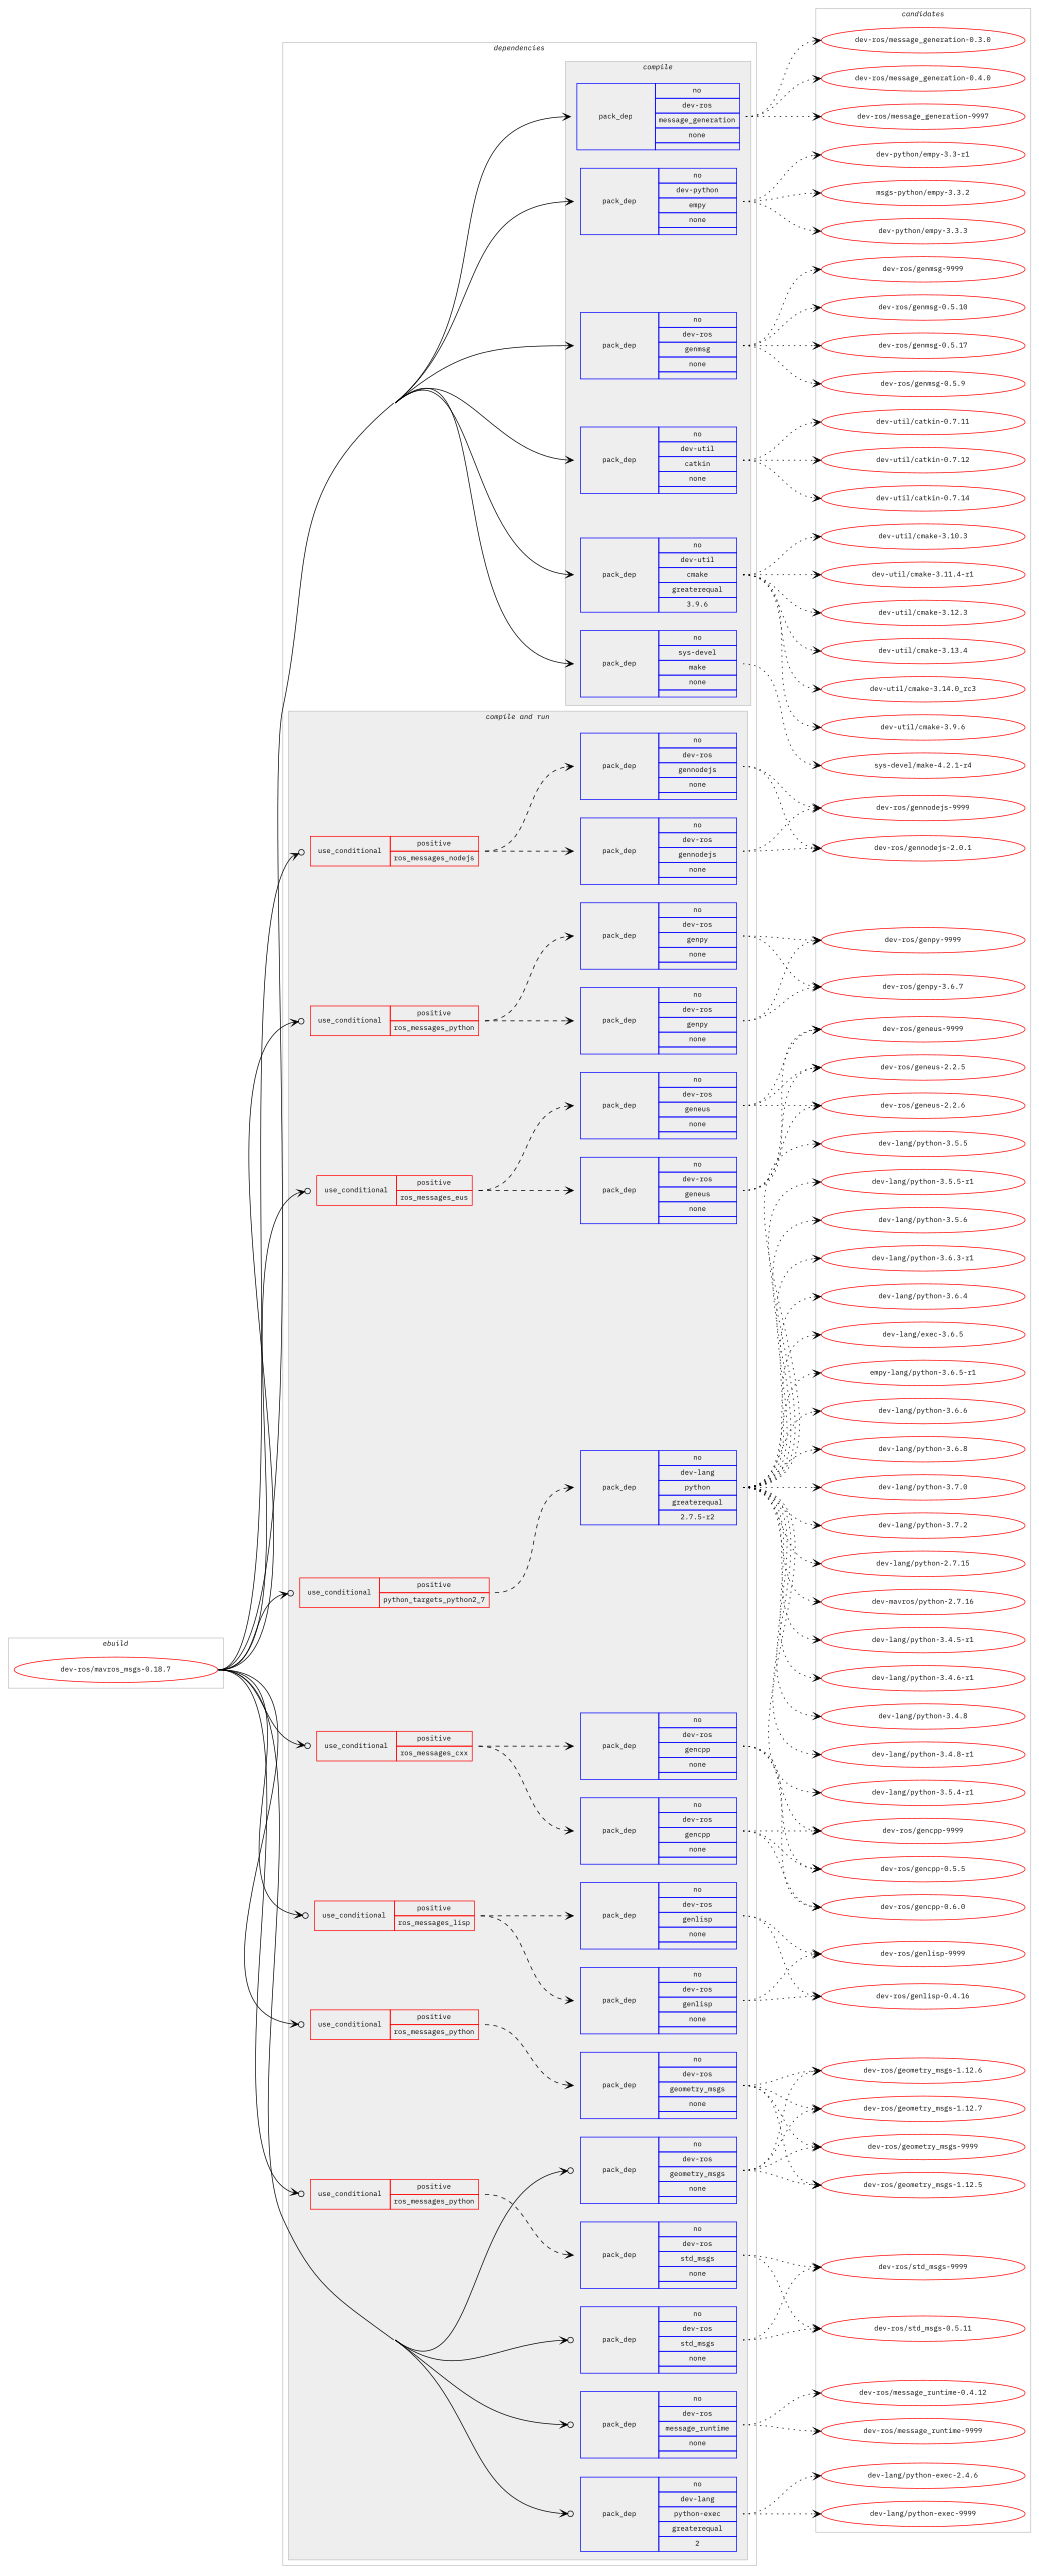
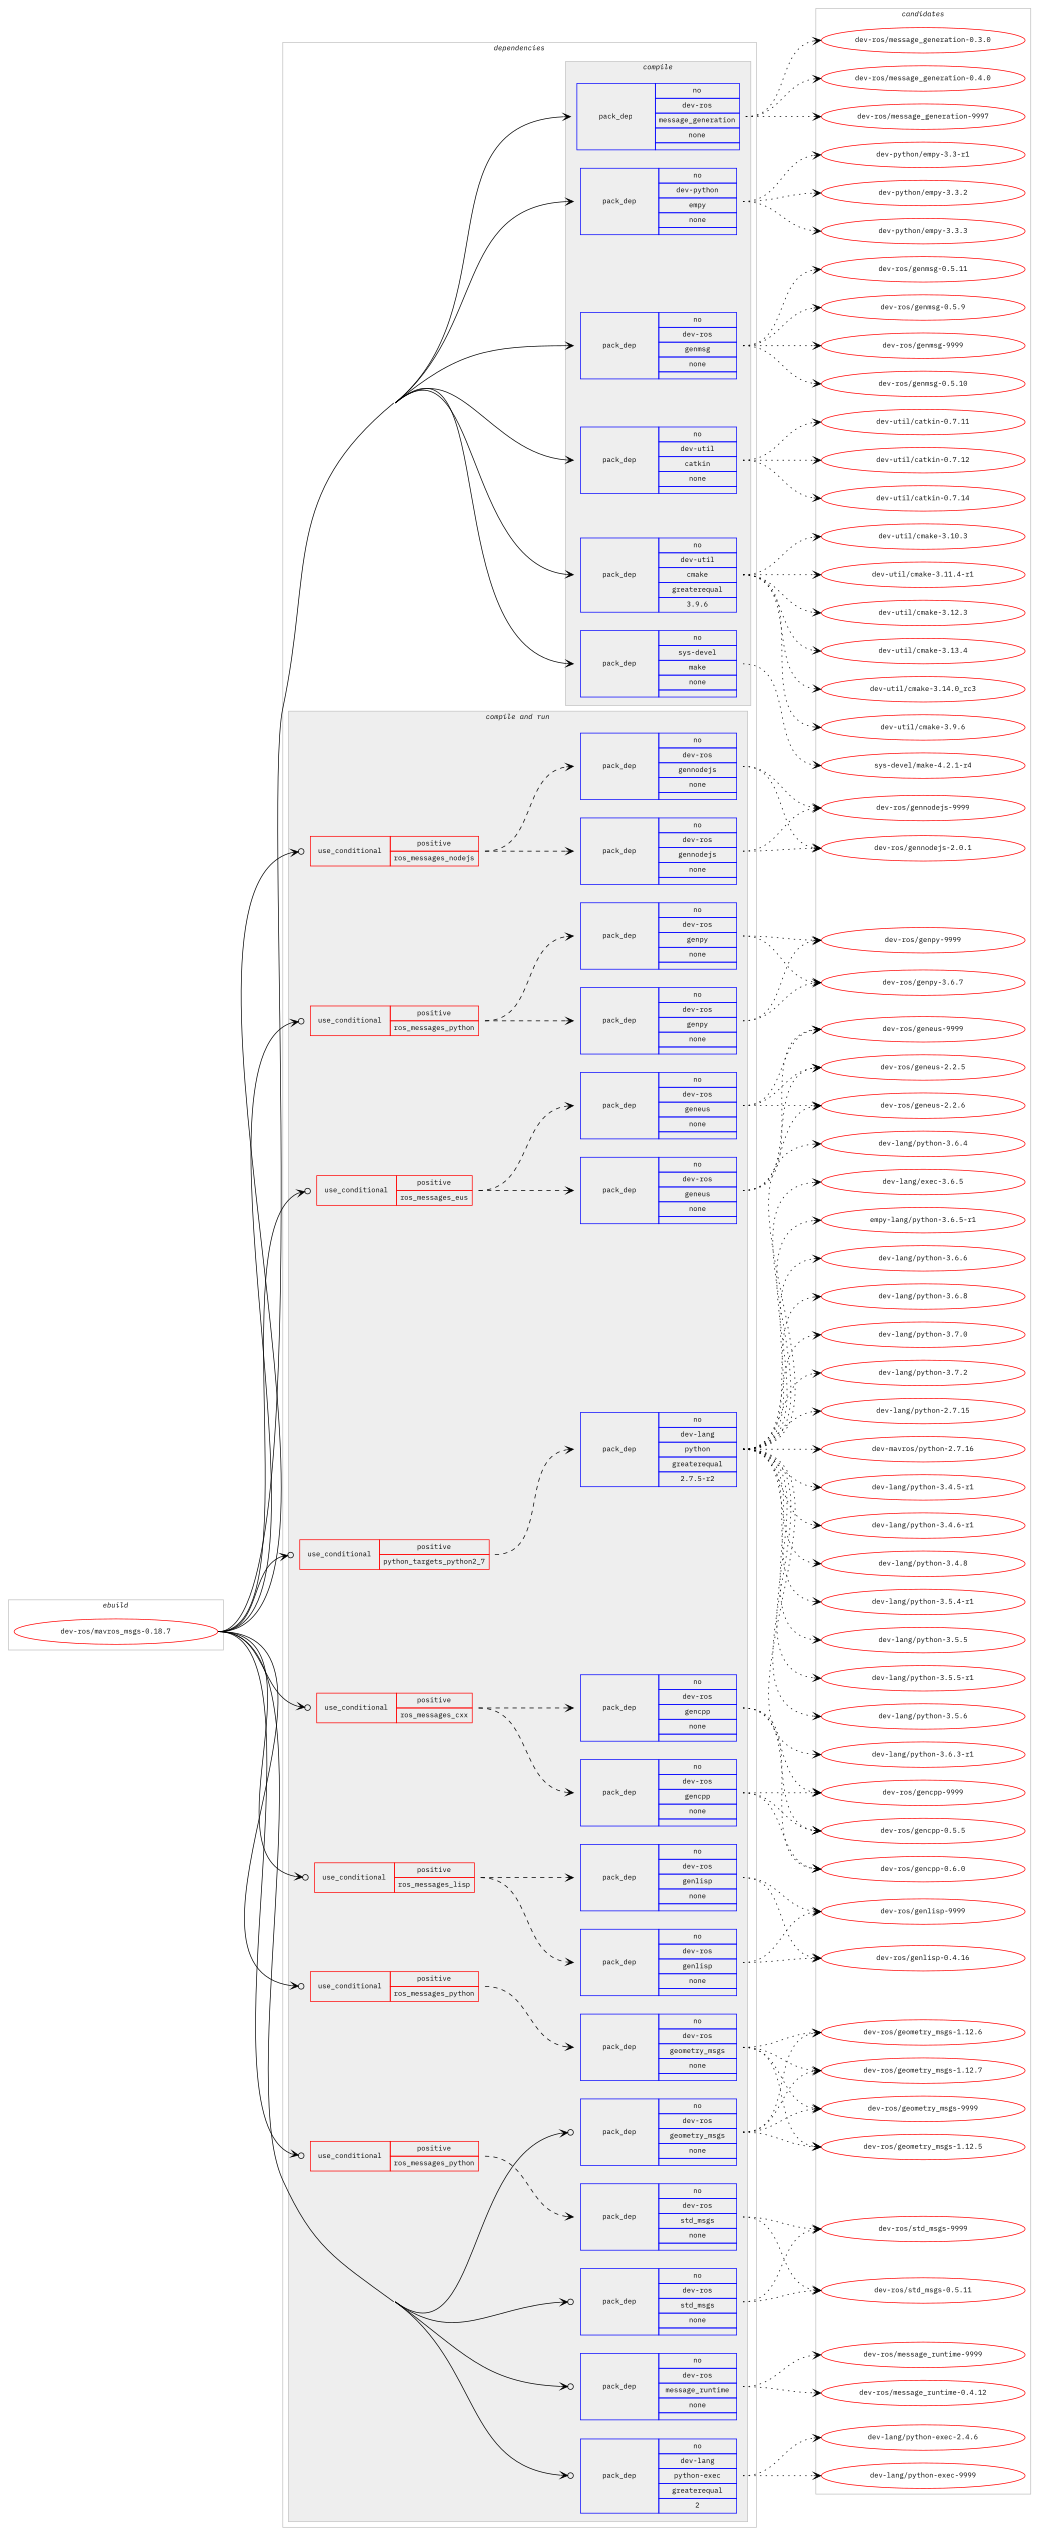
(923, 193) -> (923, 193)
(923, 346) -> (923, 269)
(923, 1755) -> none
